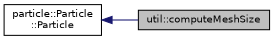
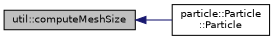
(125, 20) -> (159, 20)
